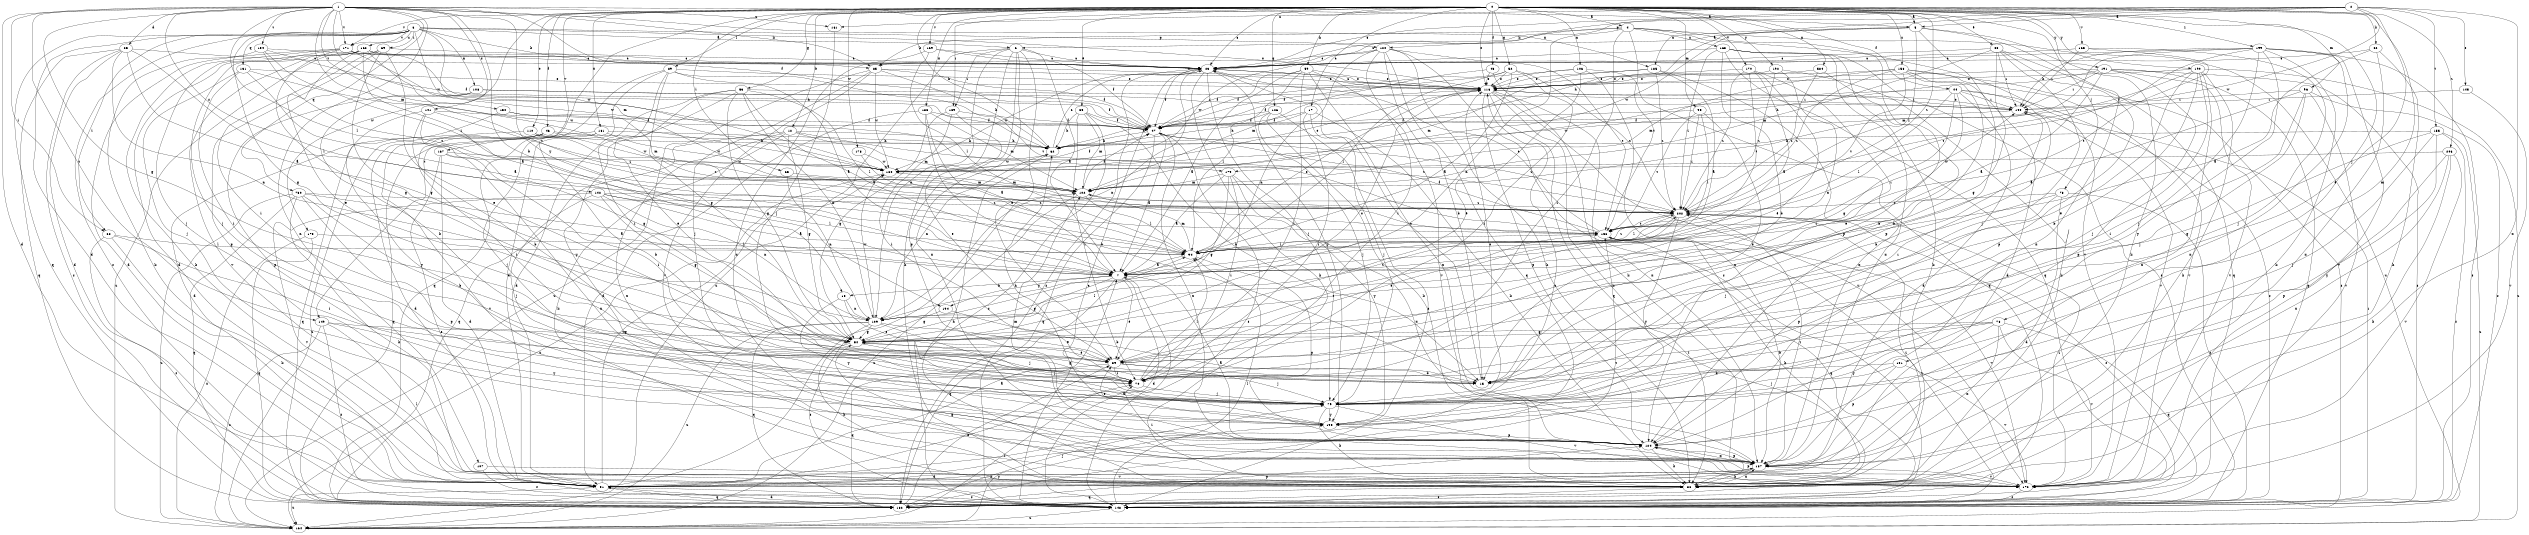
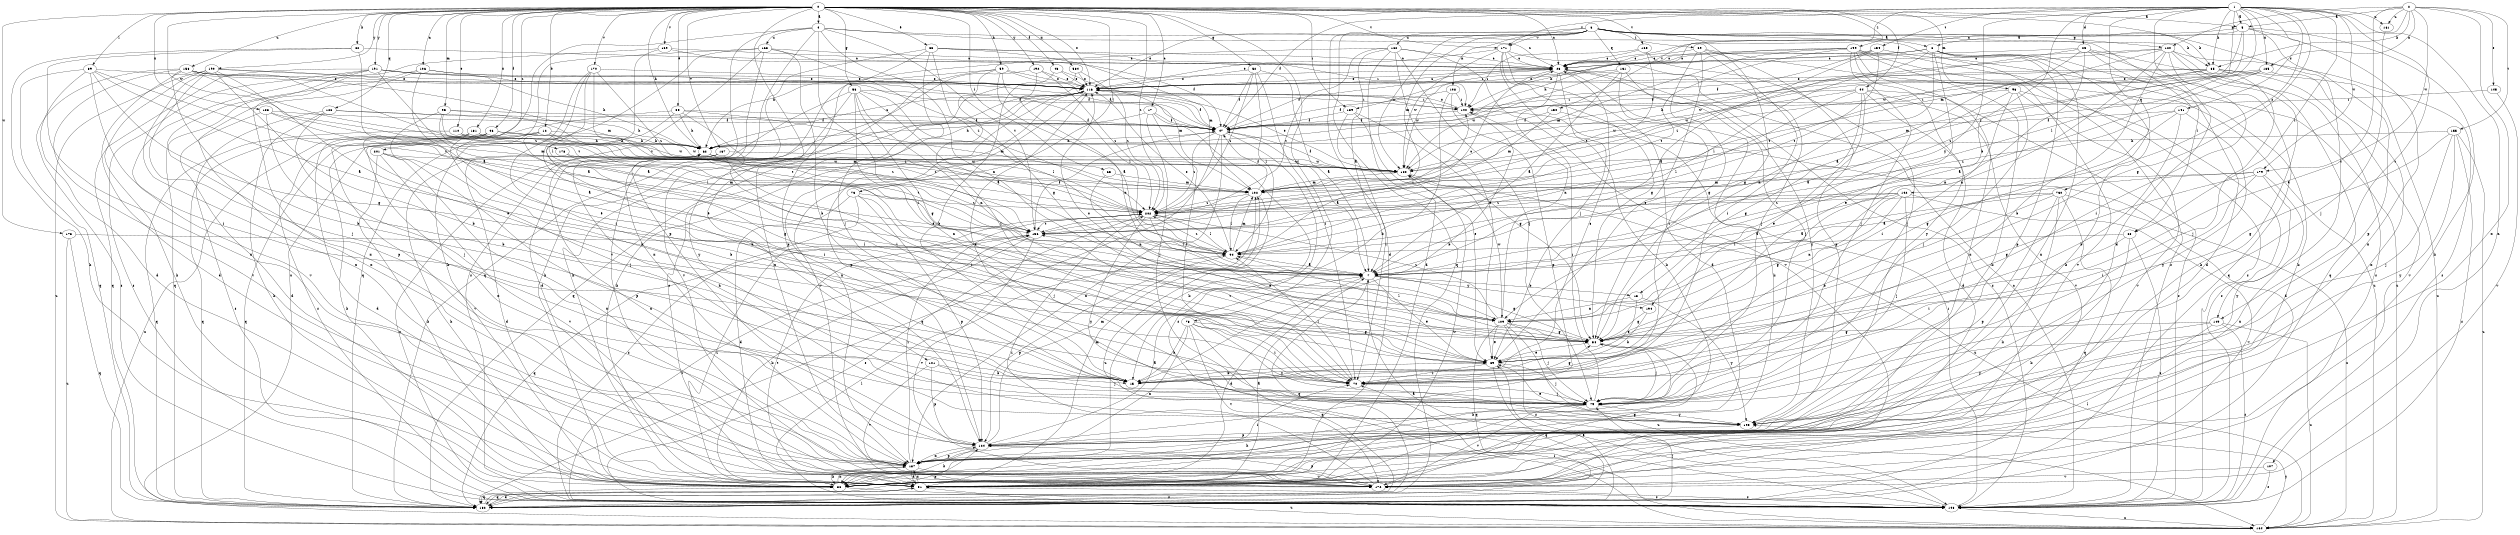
(2450, 152) -> (377, 152)
(1286, 211) -> (1579, 211)
